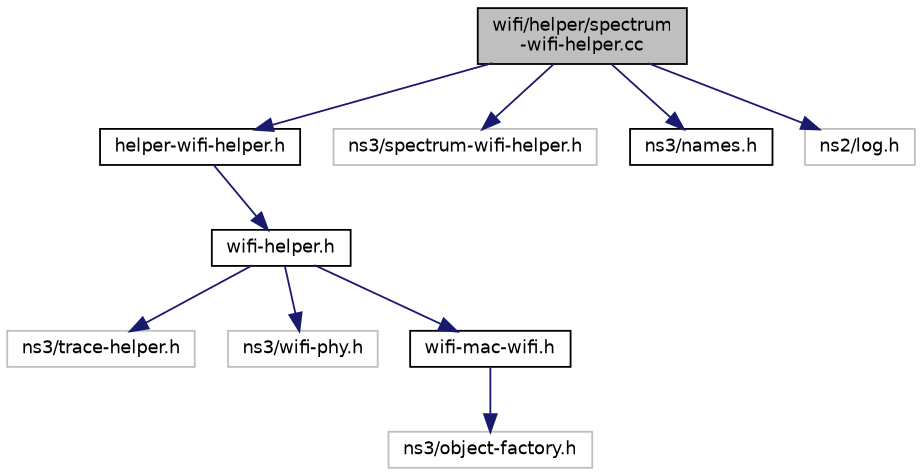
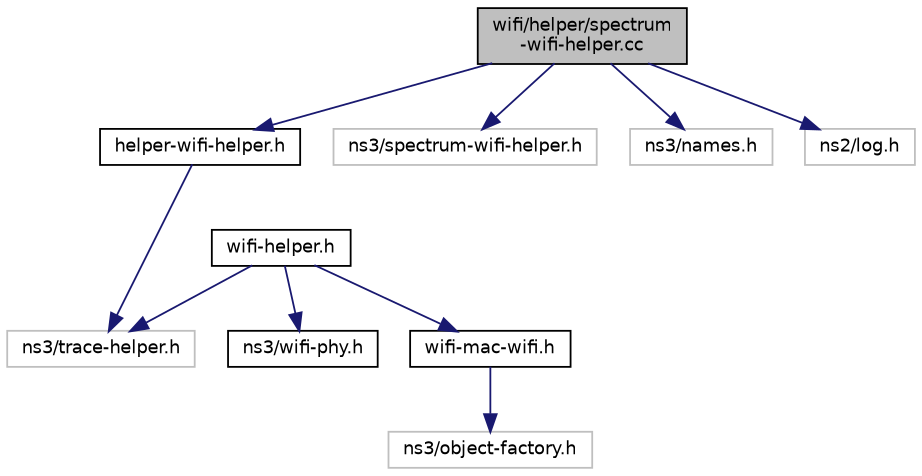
(701, 147) -> (701, 147)
(235, 190) -> (155, 240)
(303, 349) -> (303, 349)
